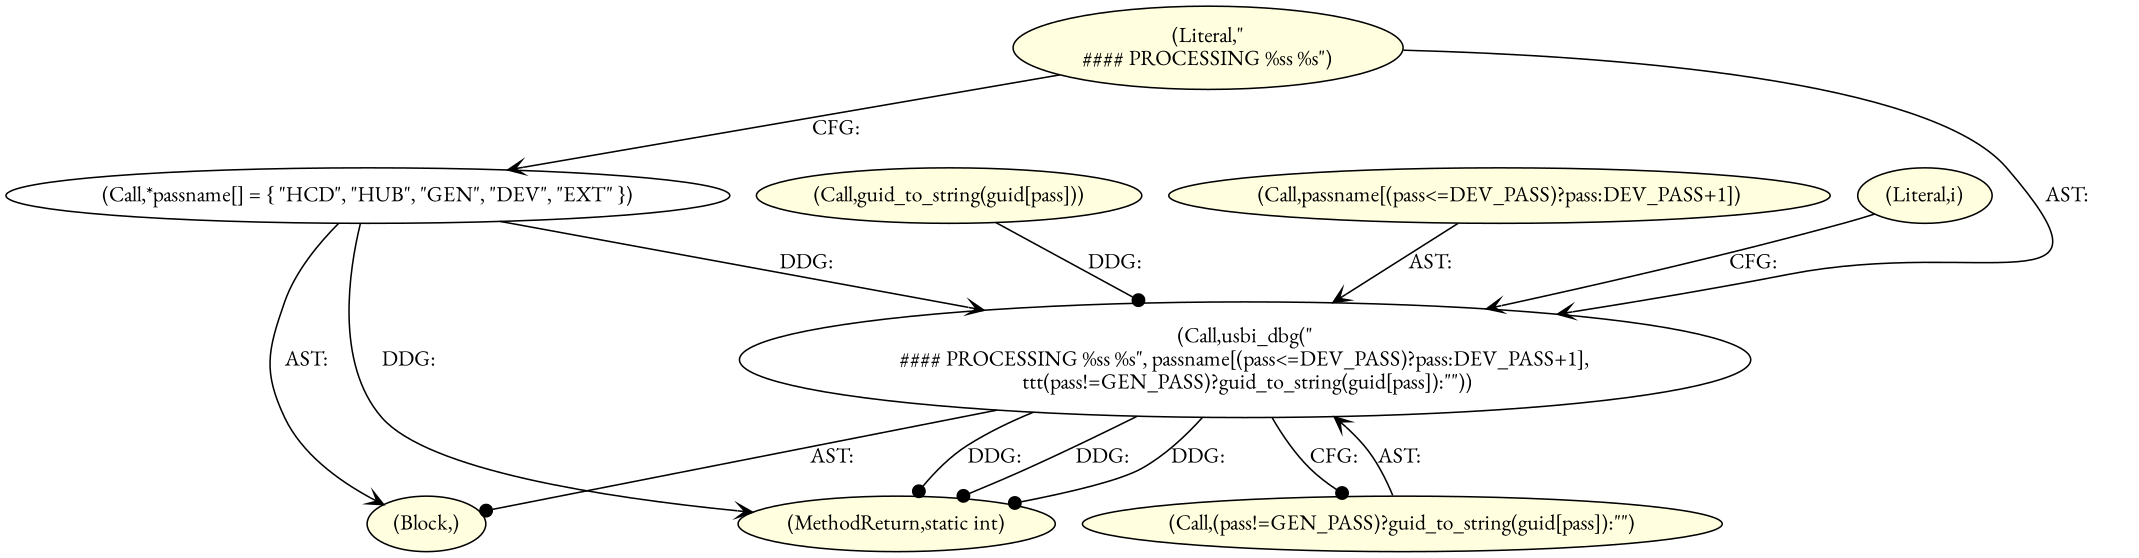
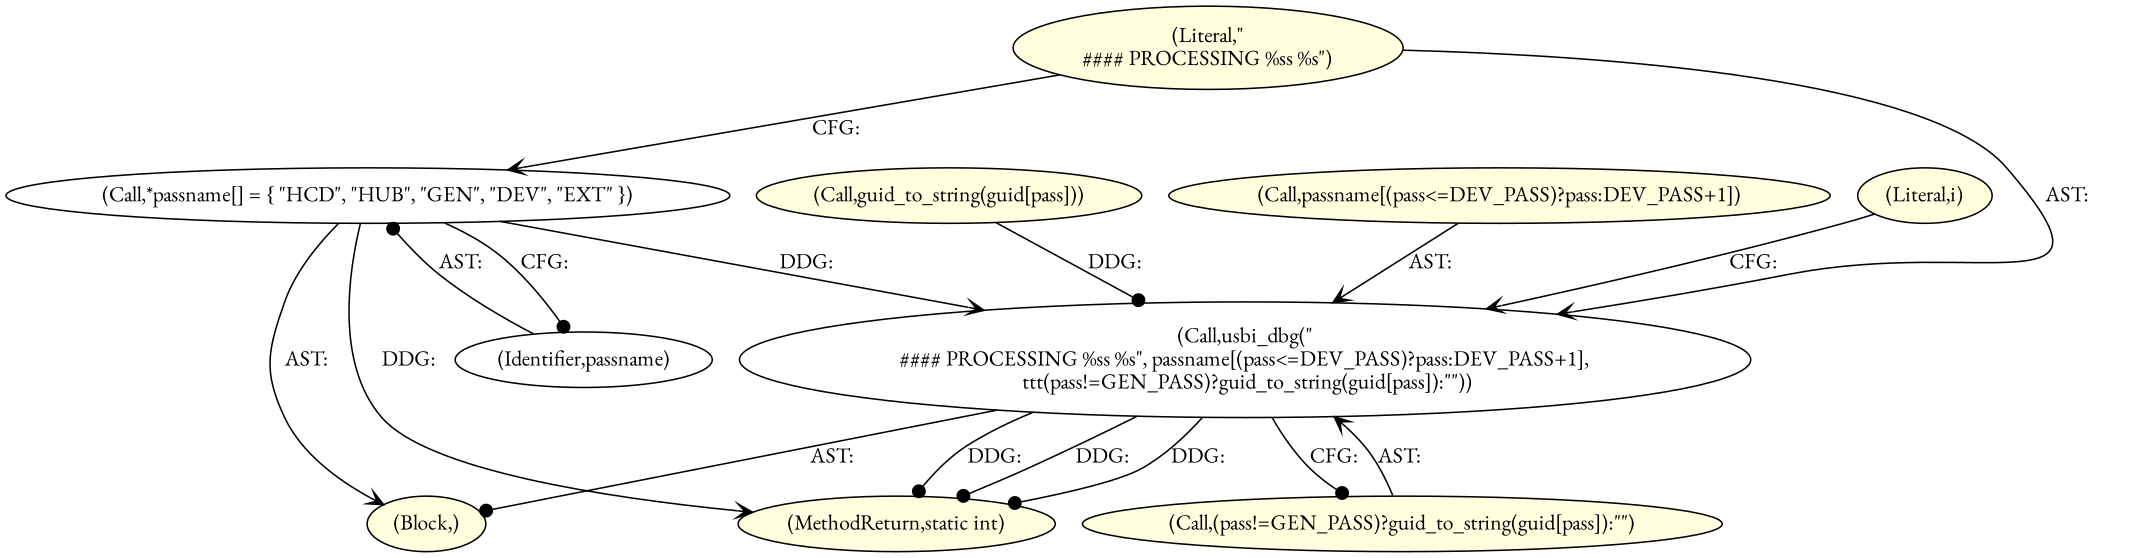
none -> (584, 360)
